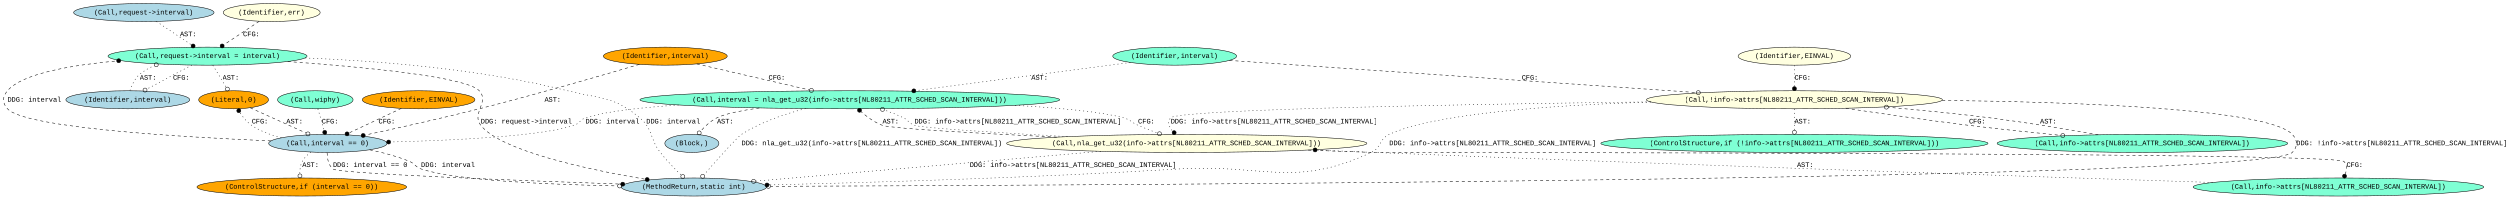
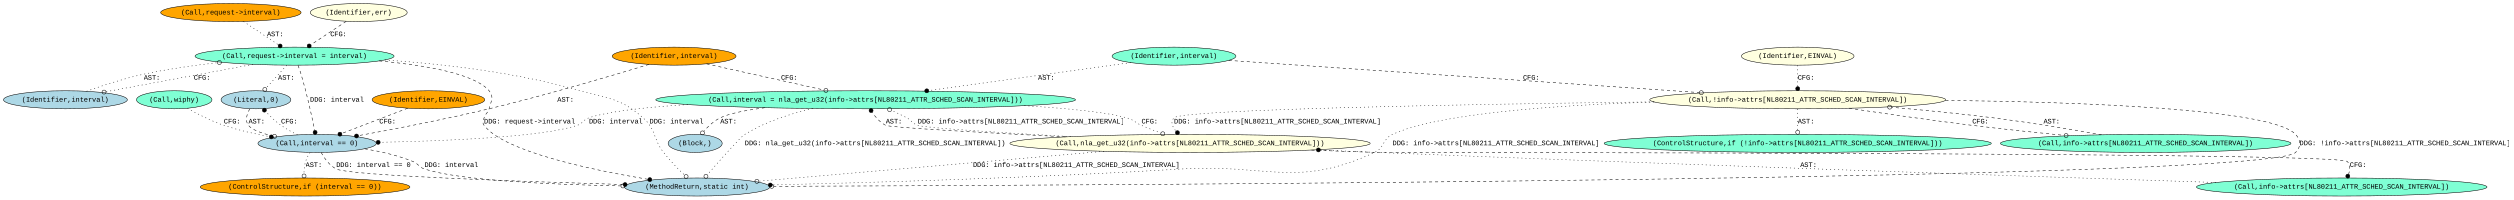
(144, 13) -> (231, 13)
(234, 100) -> (256, 100)
(71, 126) -> (307, 98)
